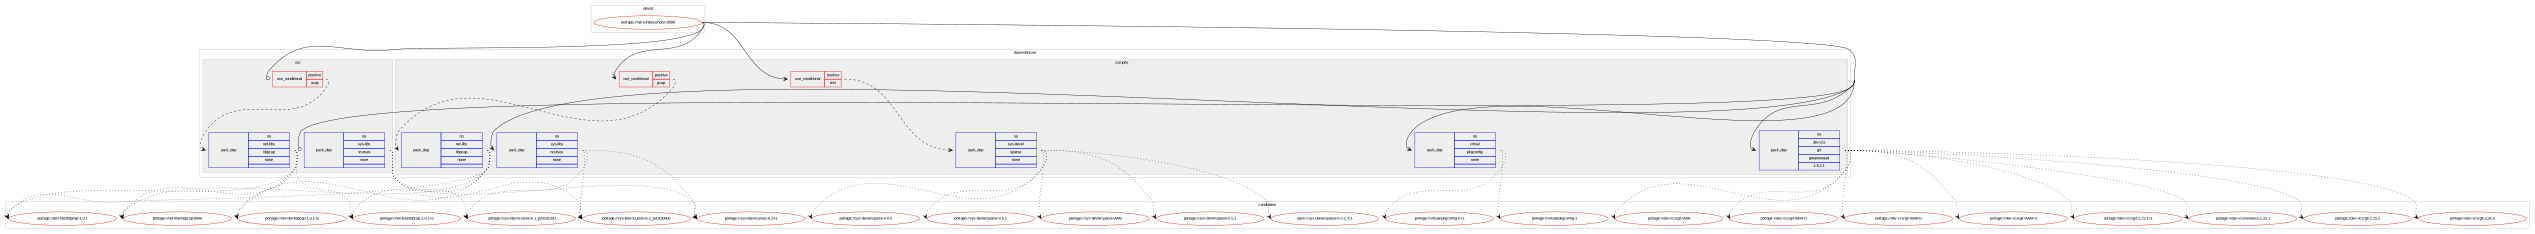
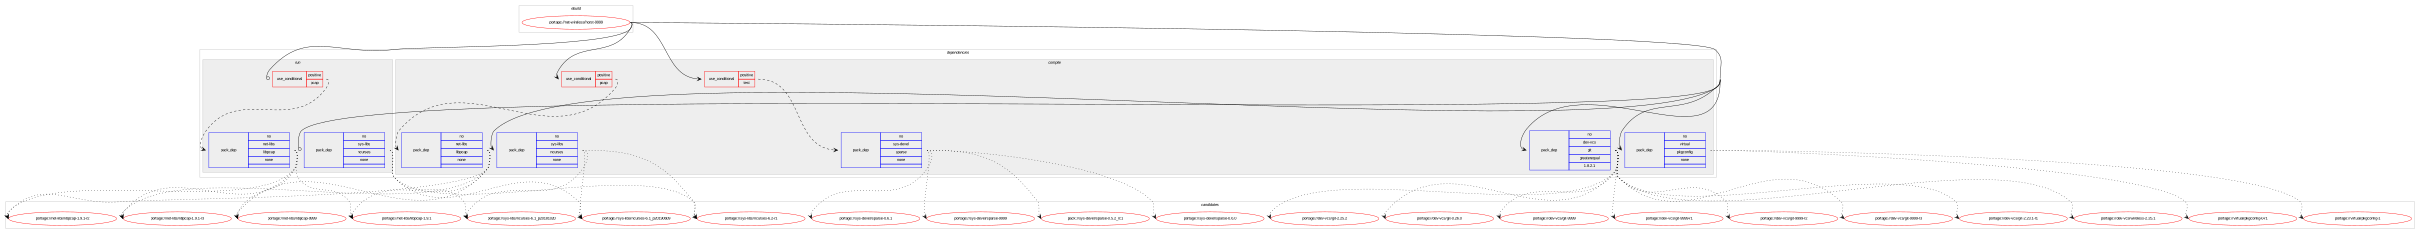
(63, 219) -> (407, 219)
(1210, 219) -> none
(2472, 219) -> (1440, 219)
